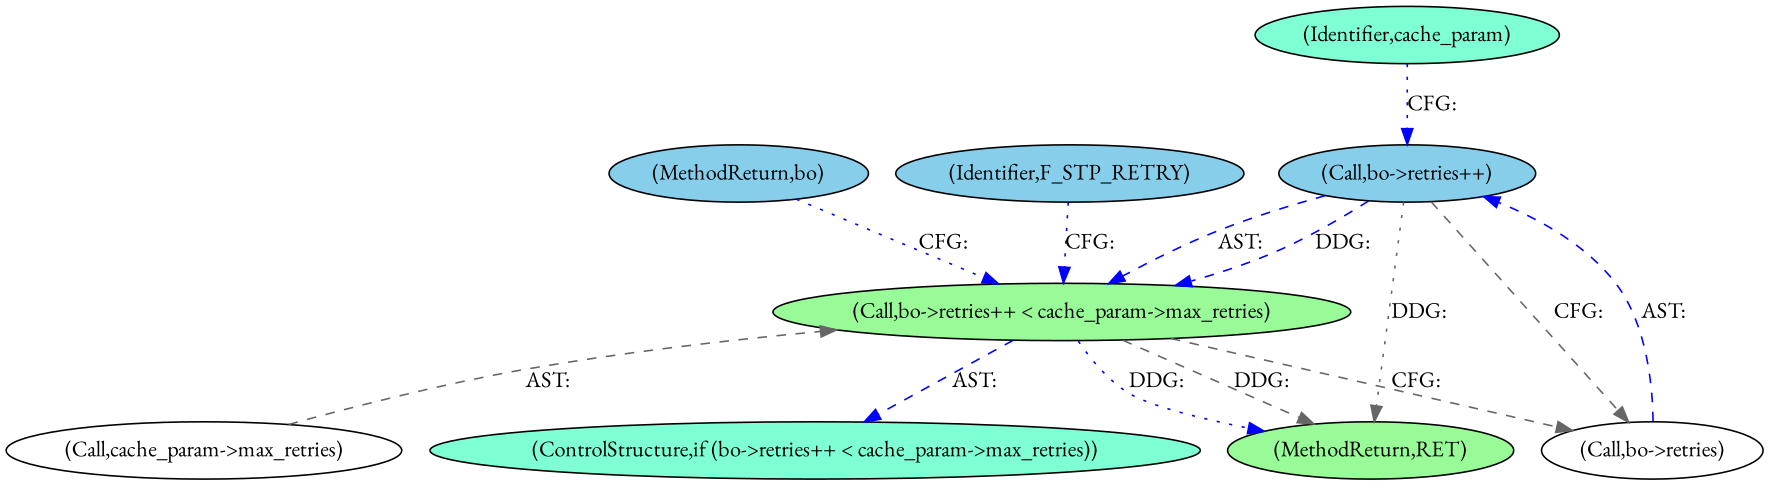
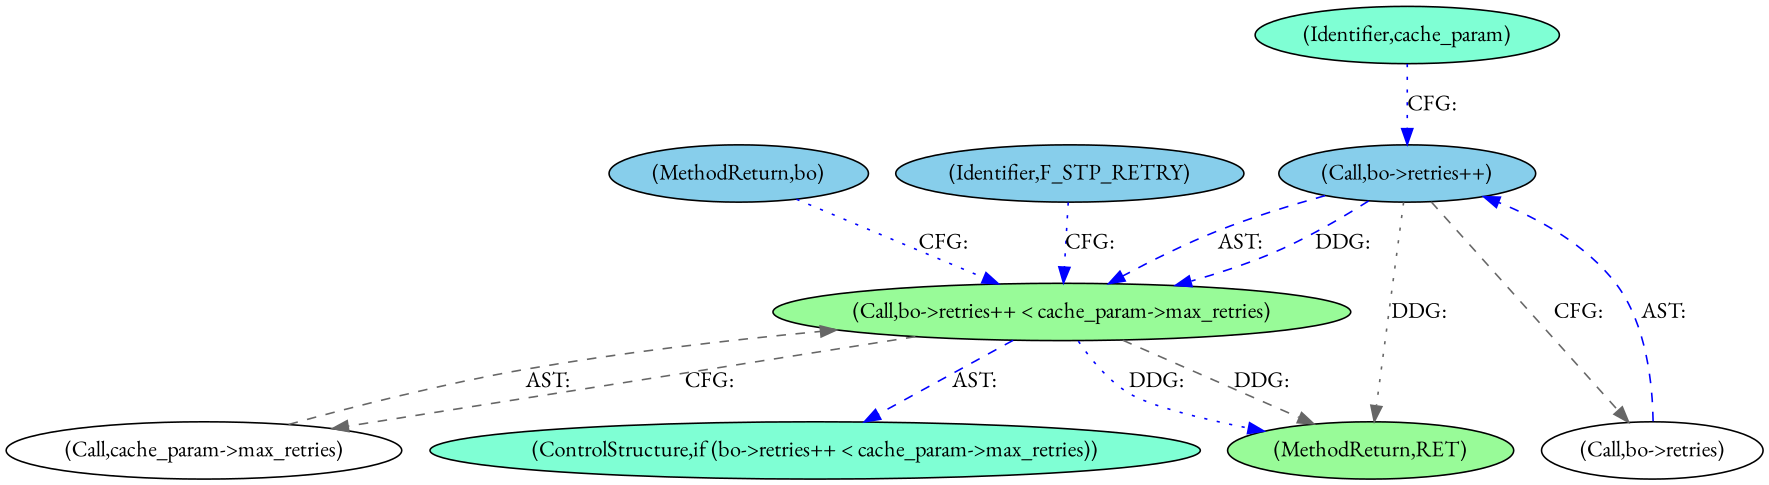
(1364, 383) -> (632, 381)
